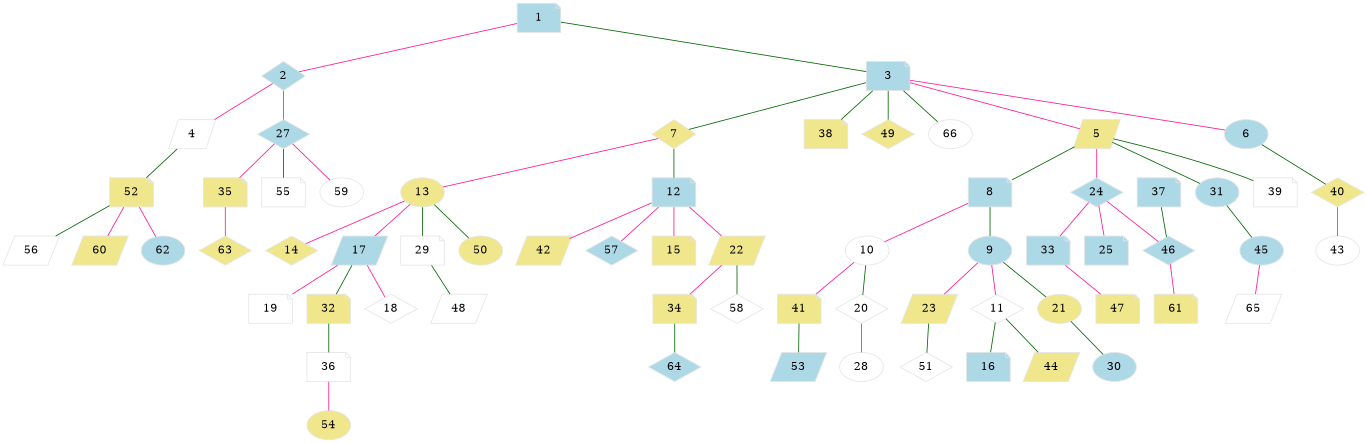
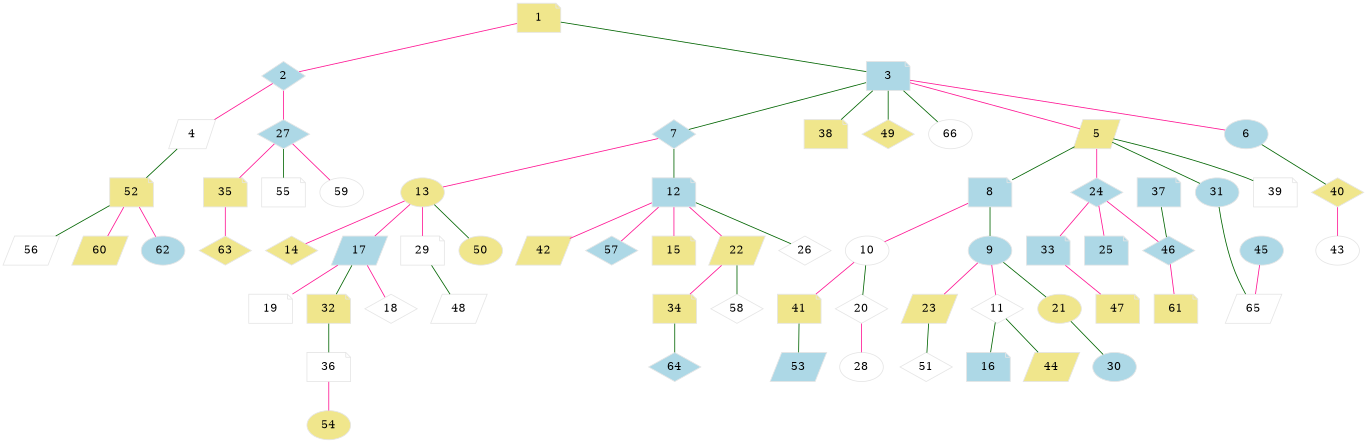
(539, 18) -> (539, 18)
(674, 134) -> (674, 134)
(1239, 221) -> (1228, 252)
(423, 222) -> (423, 222)
none -> (805, 251)
